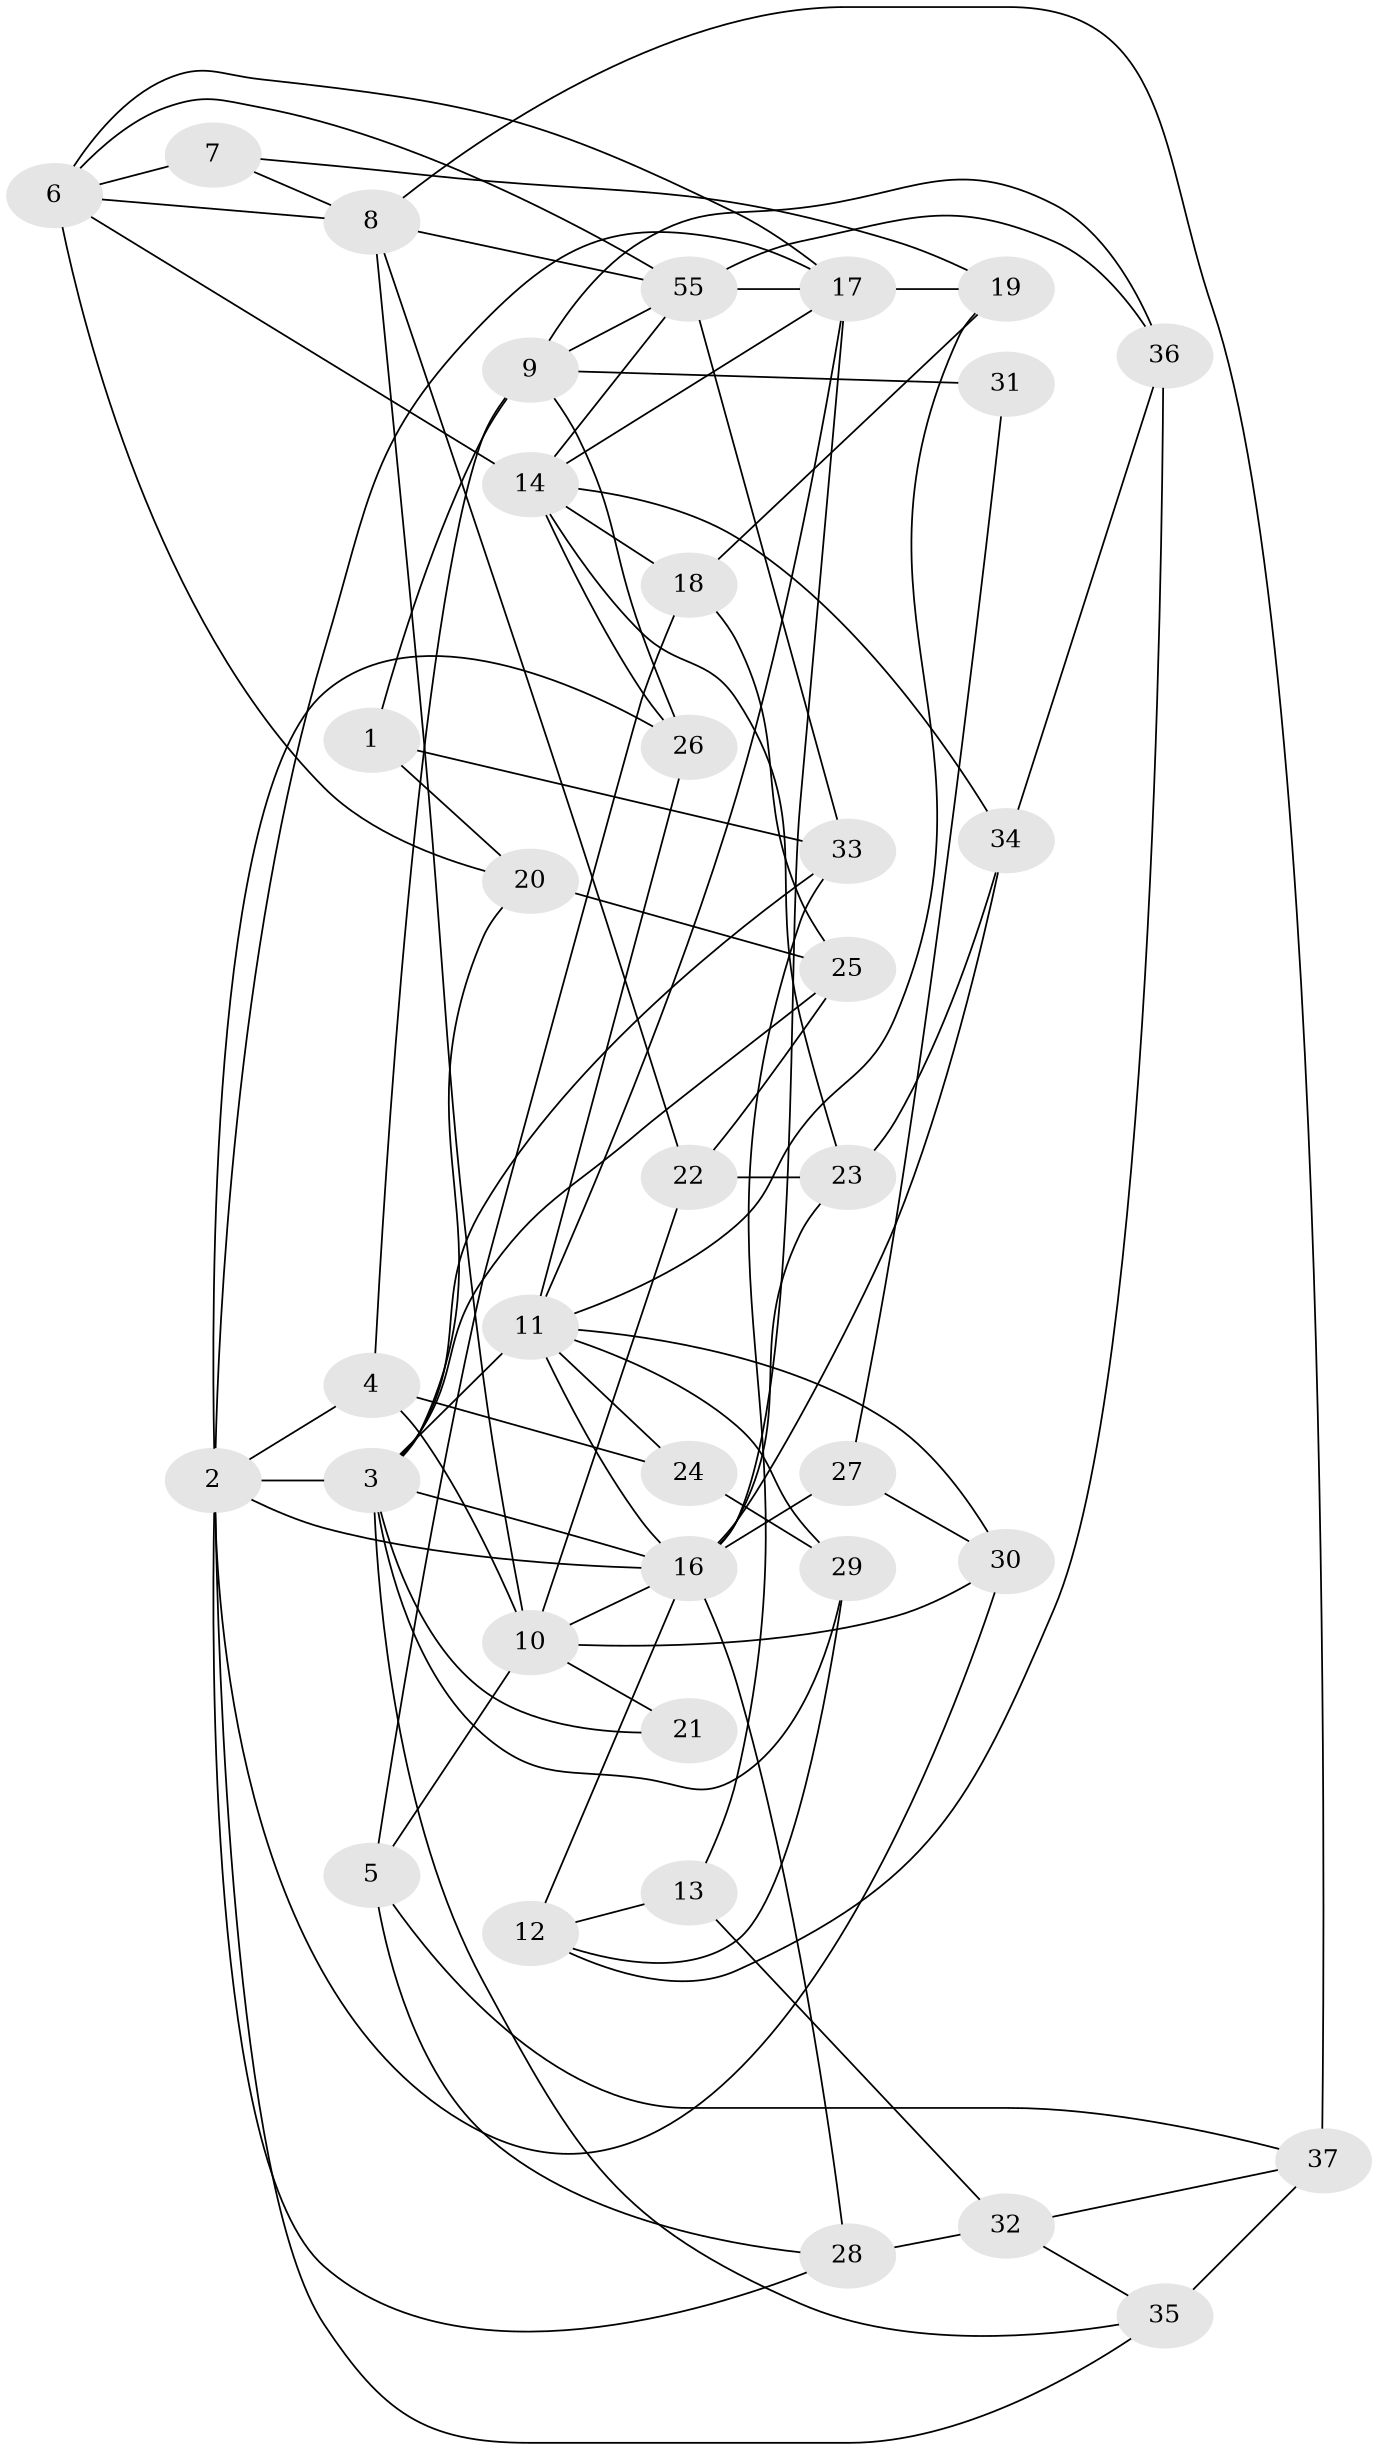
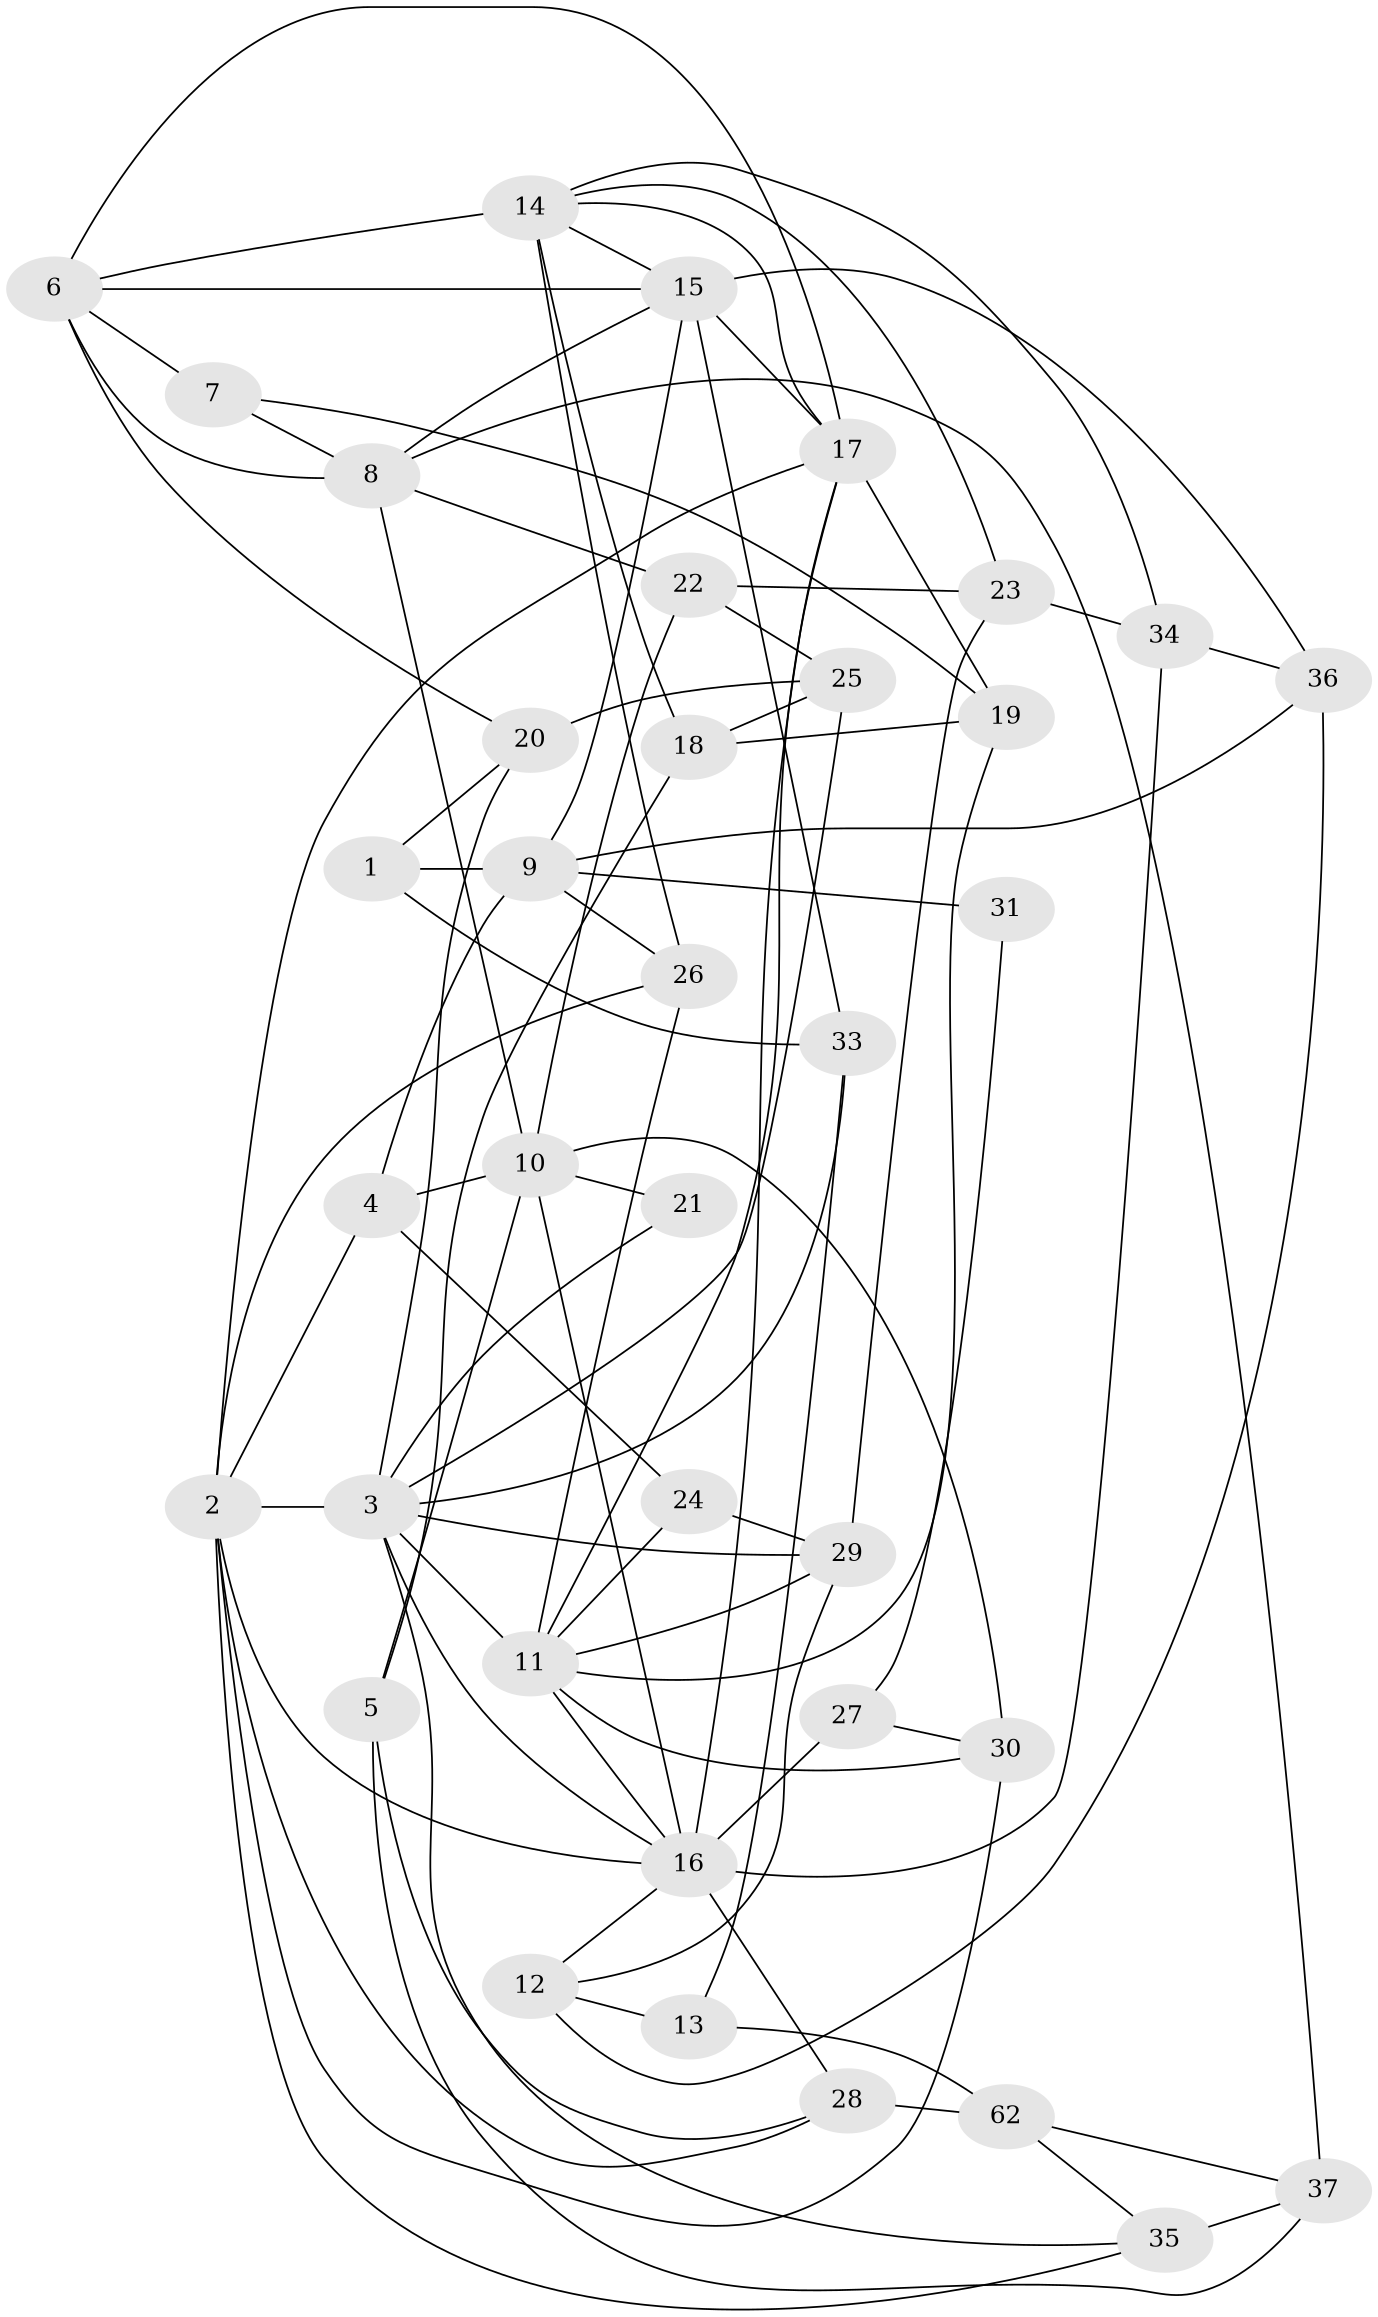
(689, 289) -> (689, 289)
(770, 1374) -> (901, 1068)
(1006, 2226) -> (1006, 2117)
